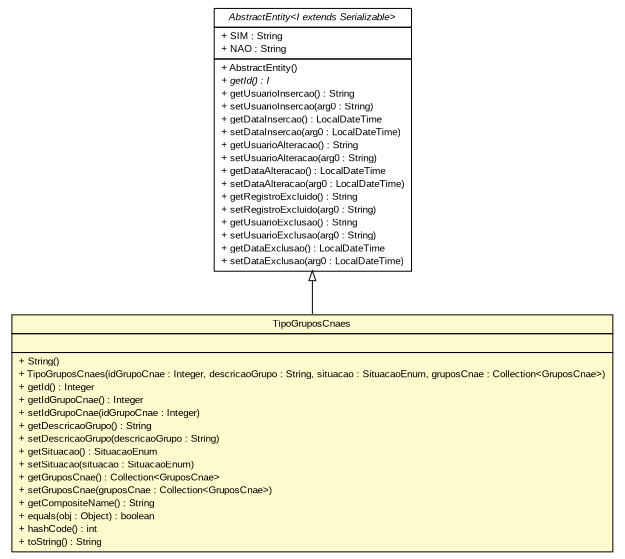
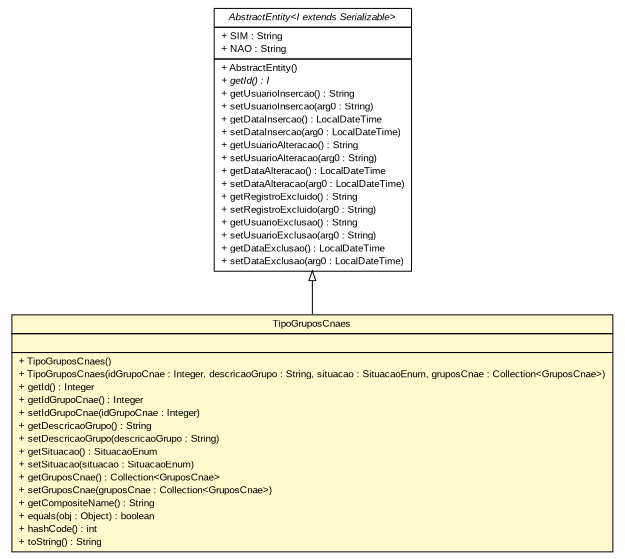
(39, 361) -> (65, 361)
